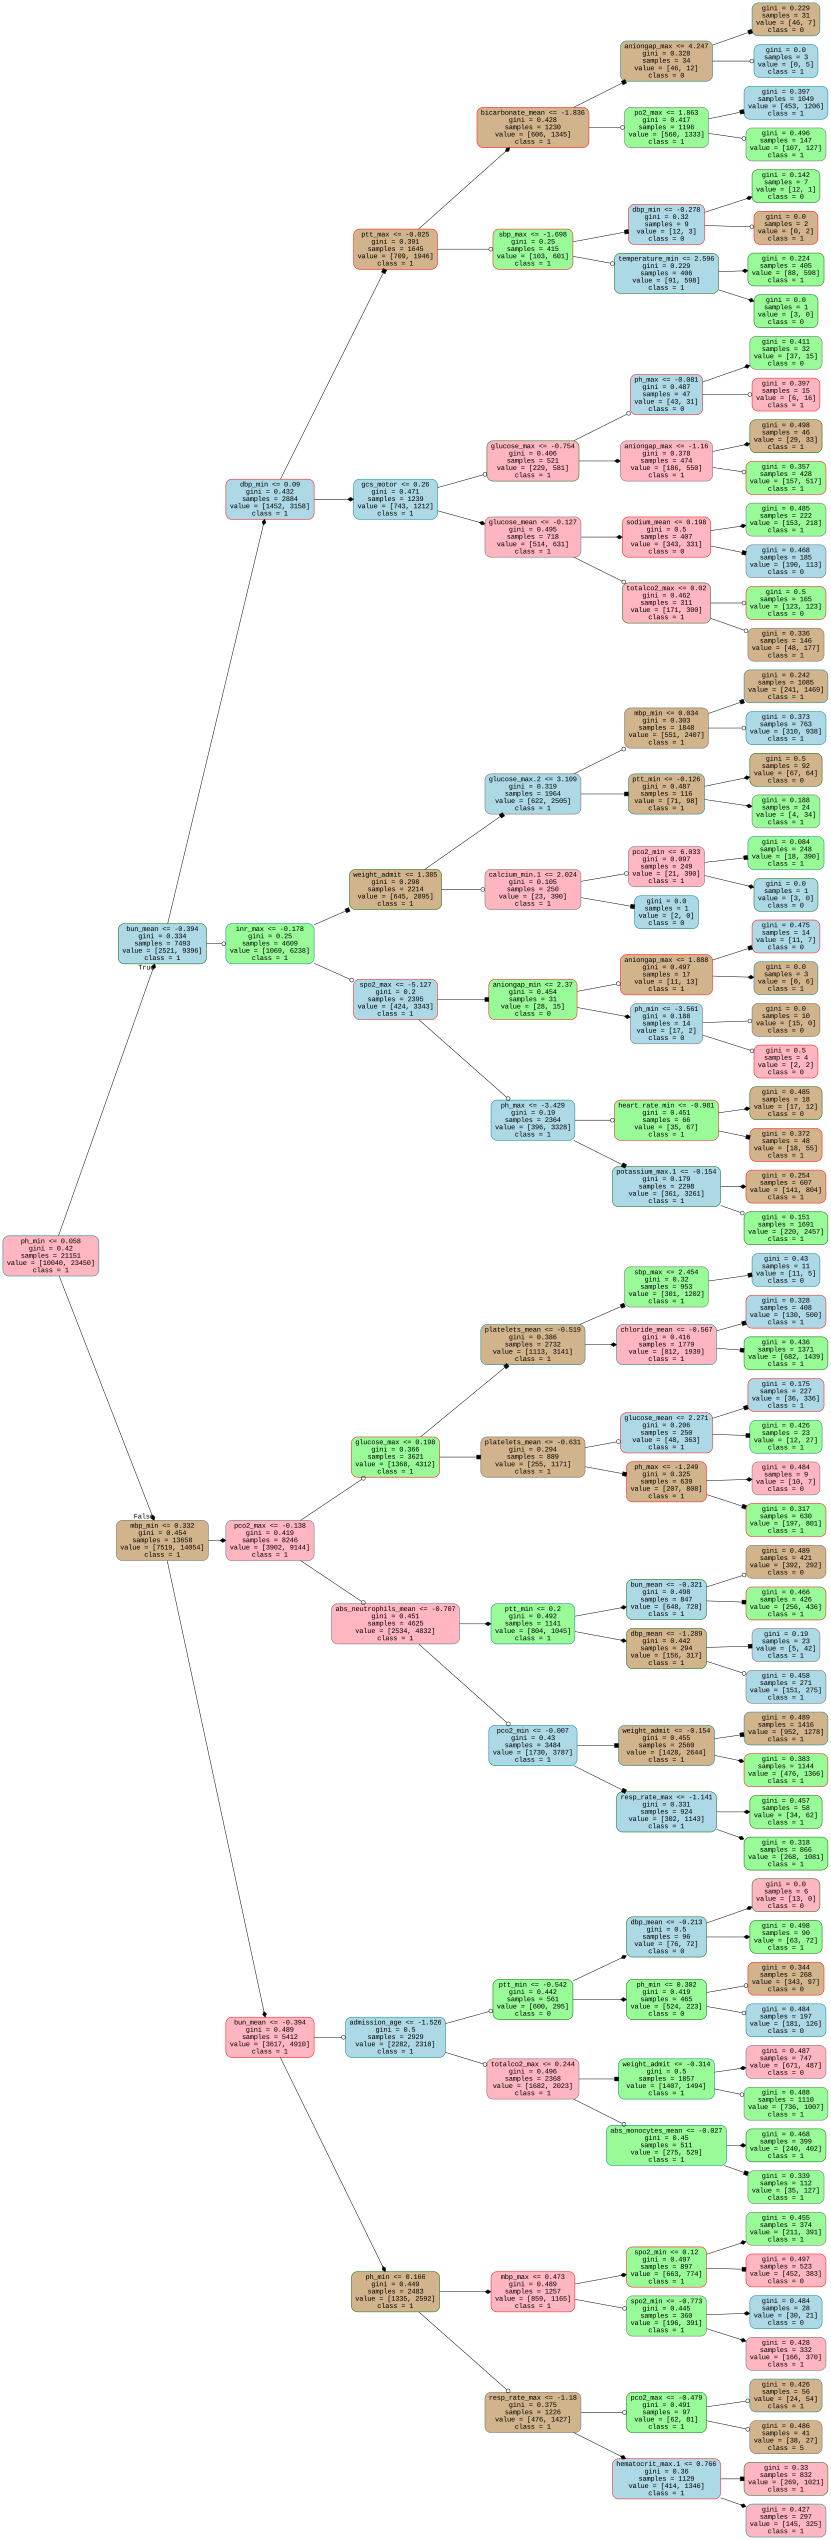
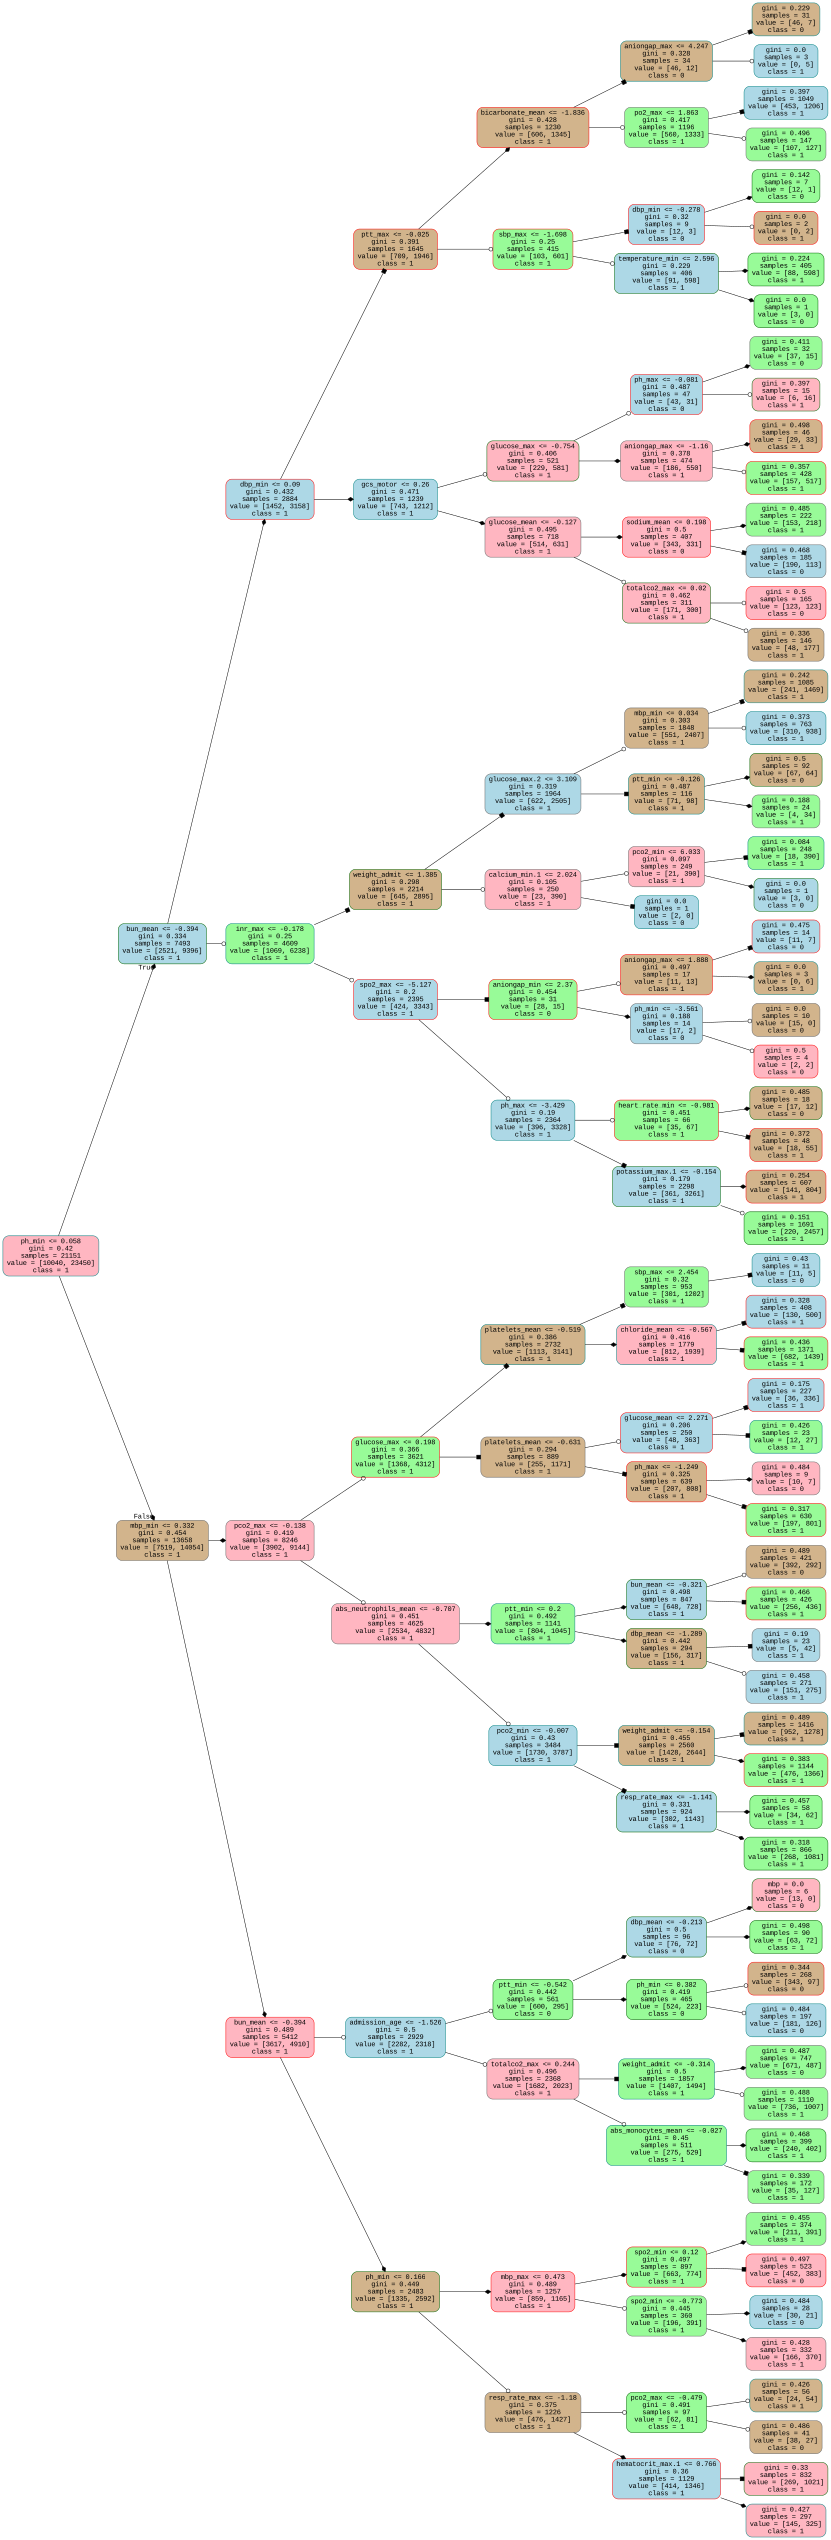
(786, 395) -> (786, 395)
(786, 436) -> (786, 436)
(786, 603) -> (786, 603)
(786, 1353) -> (786, 1353)
(786, 1895) -> (786, 1895)
(786, 2062) -> (786, 2062)
(786, 2187) -> (786, 2187)
(786, 2437) -> (786, 2437)
